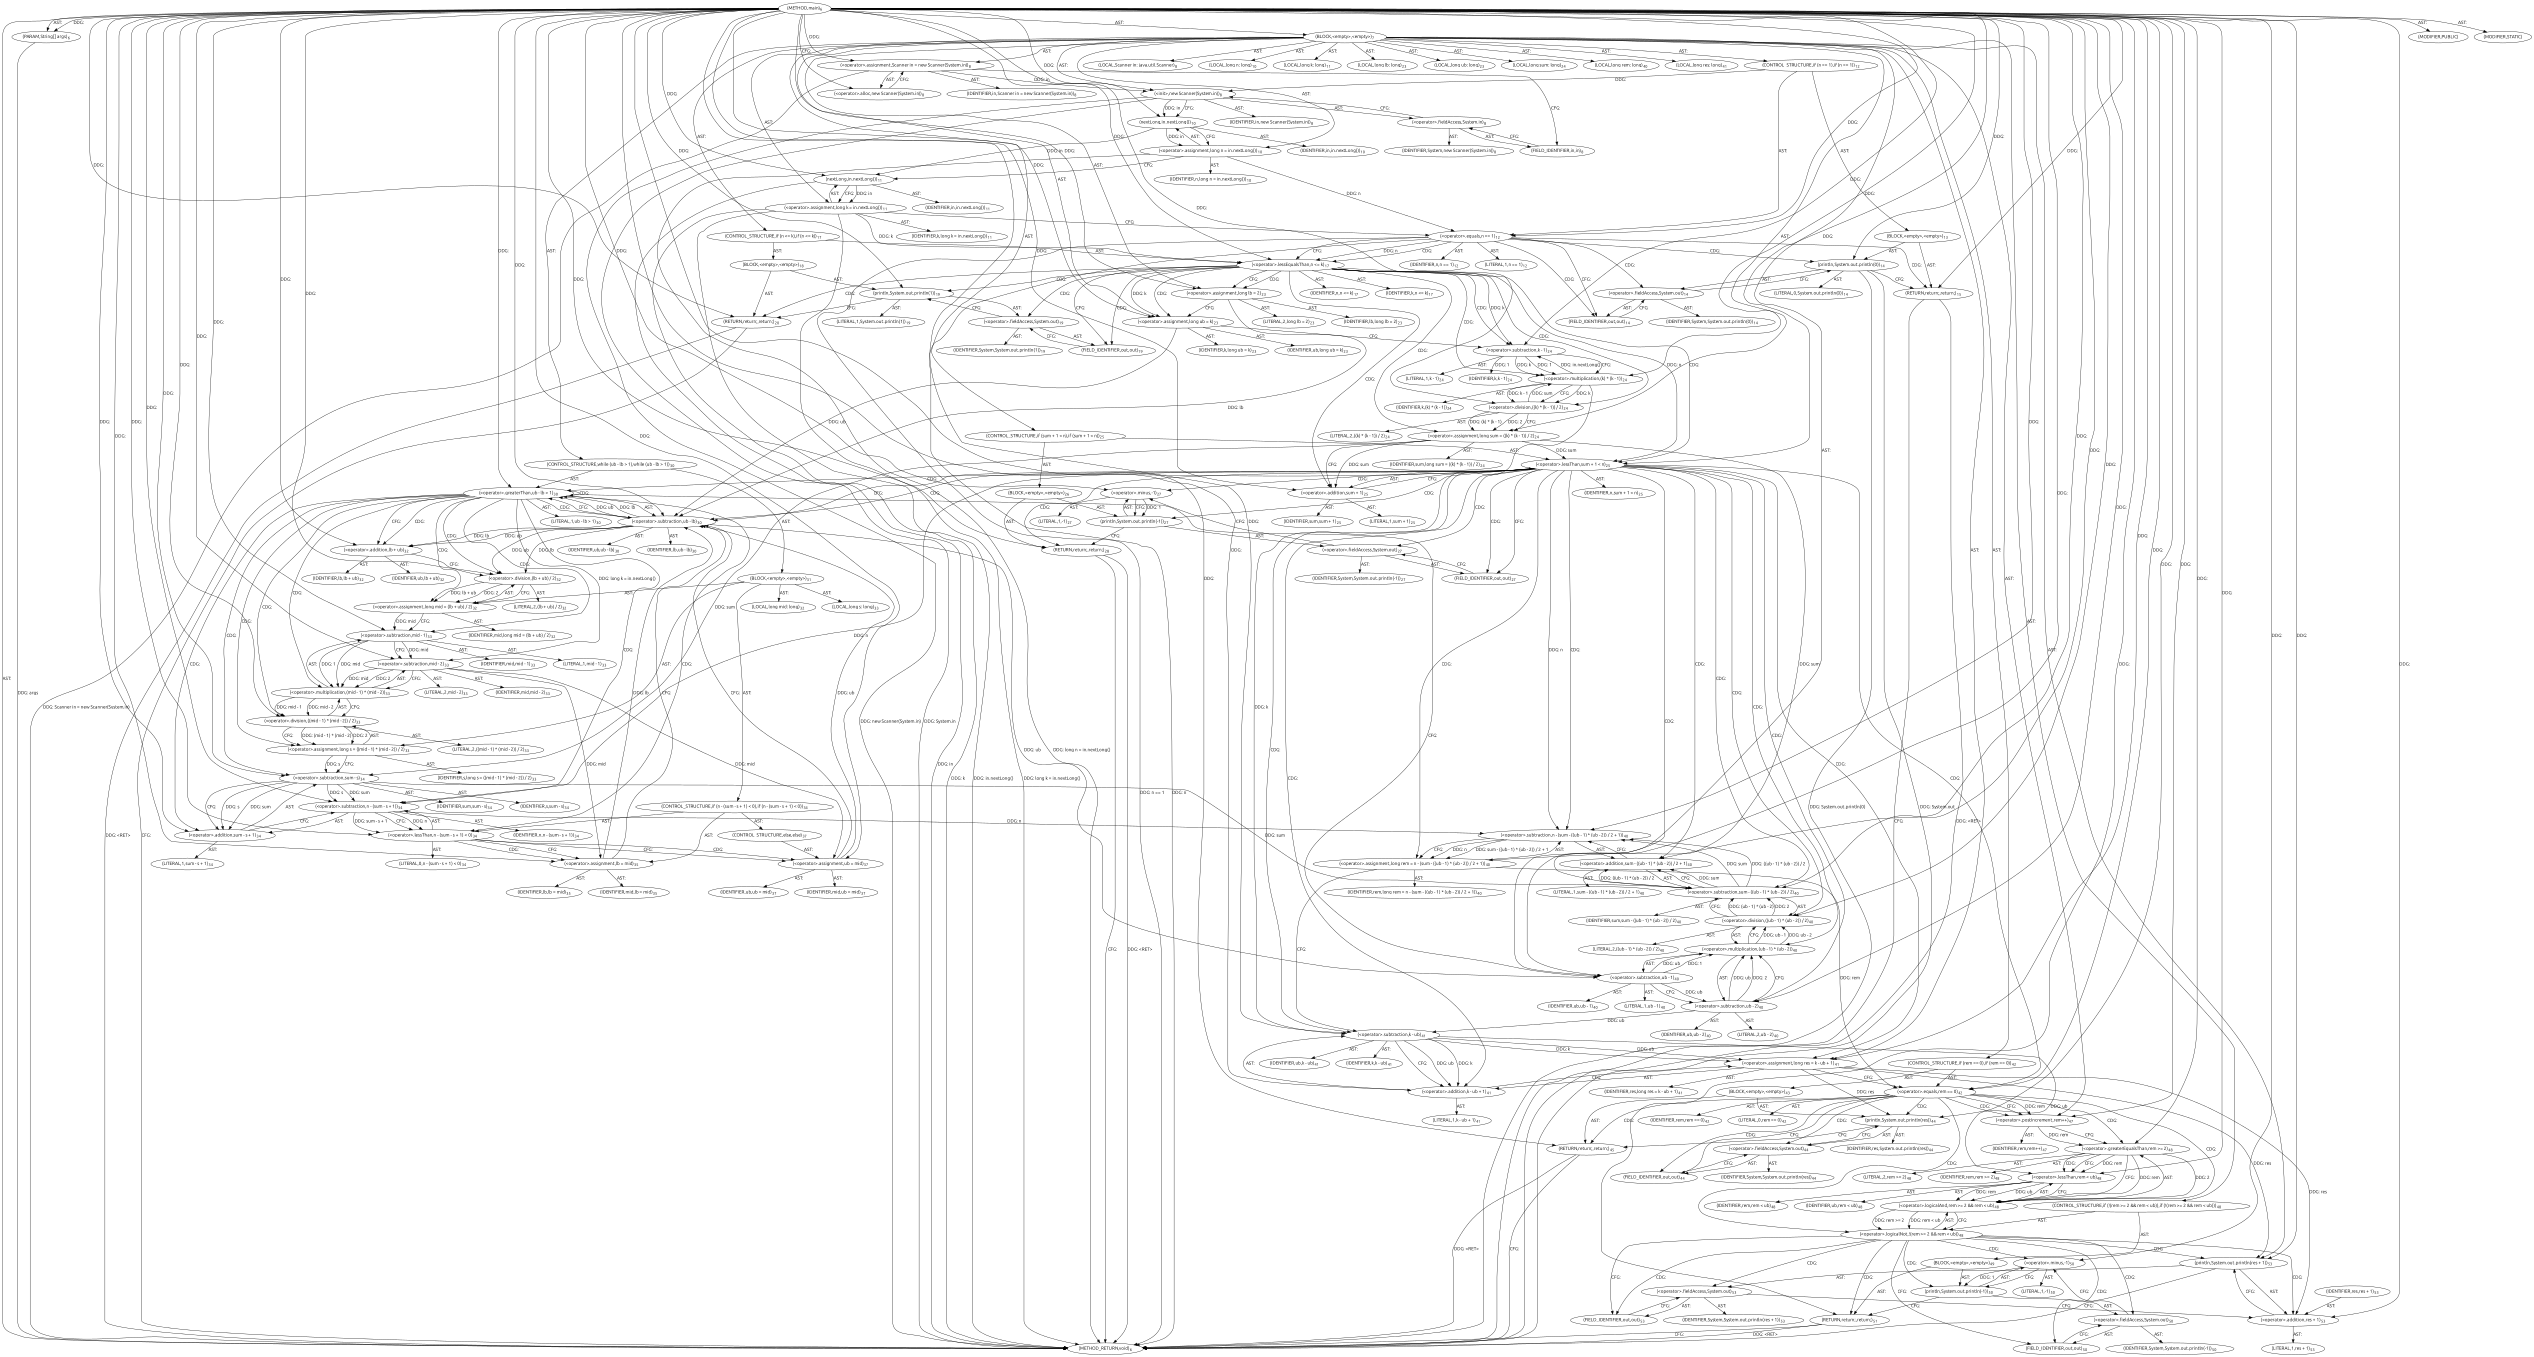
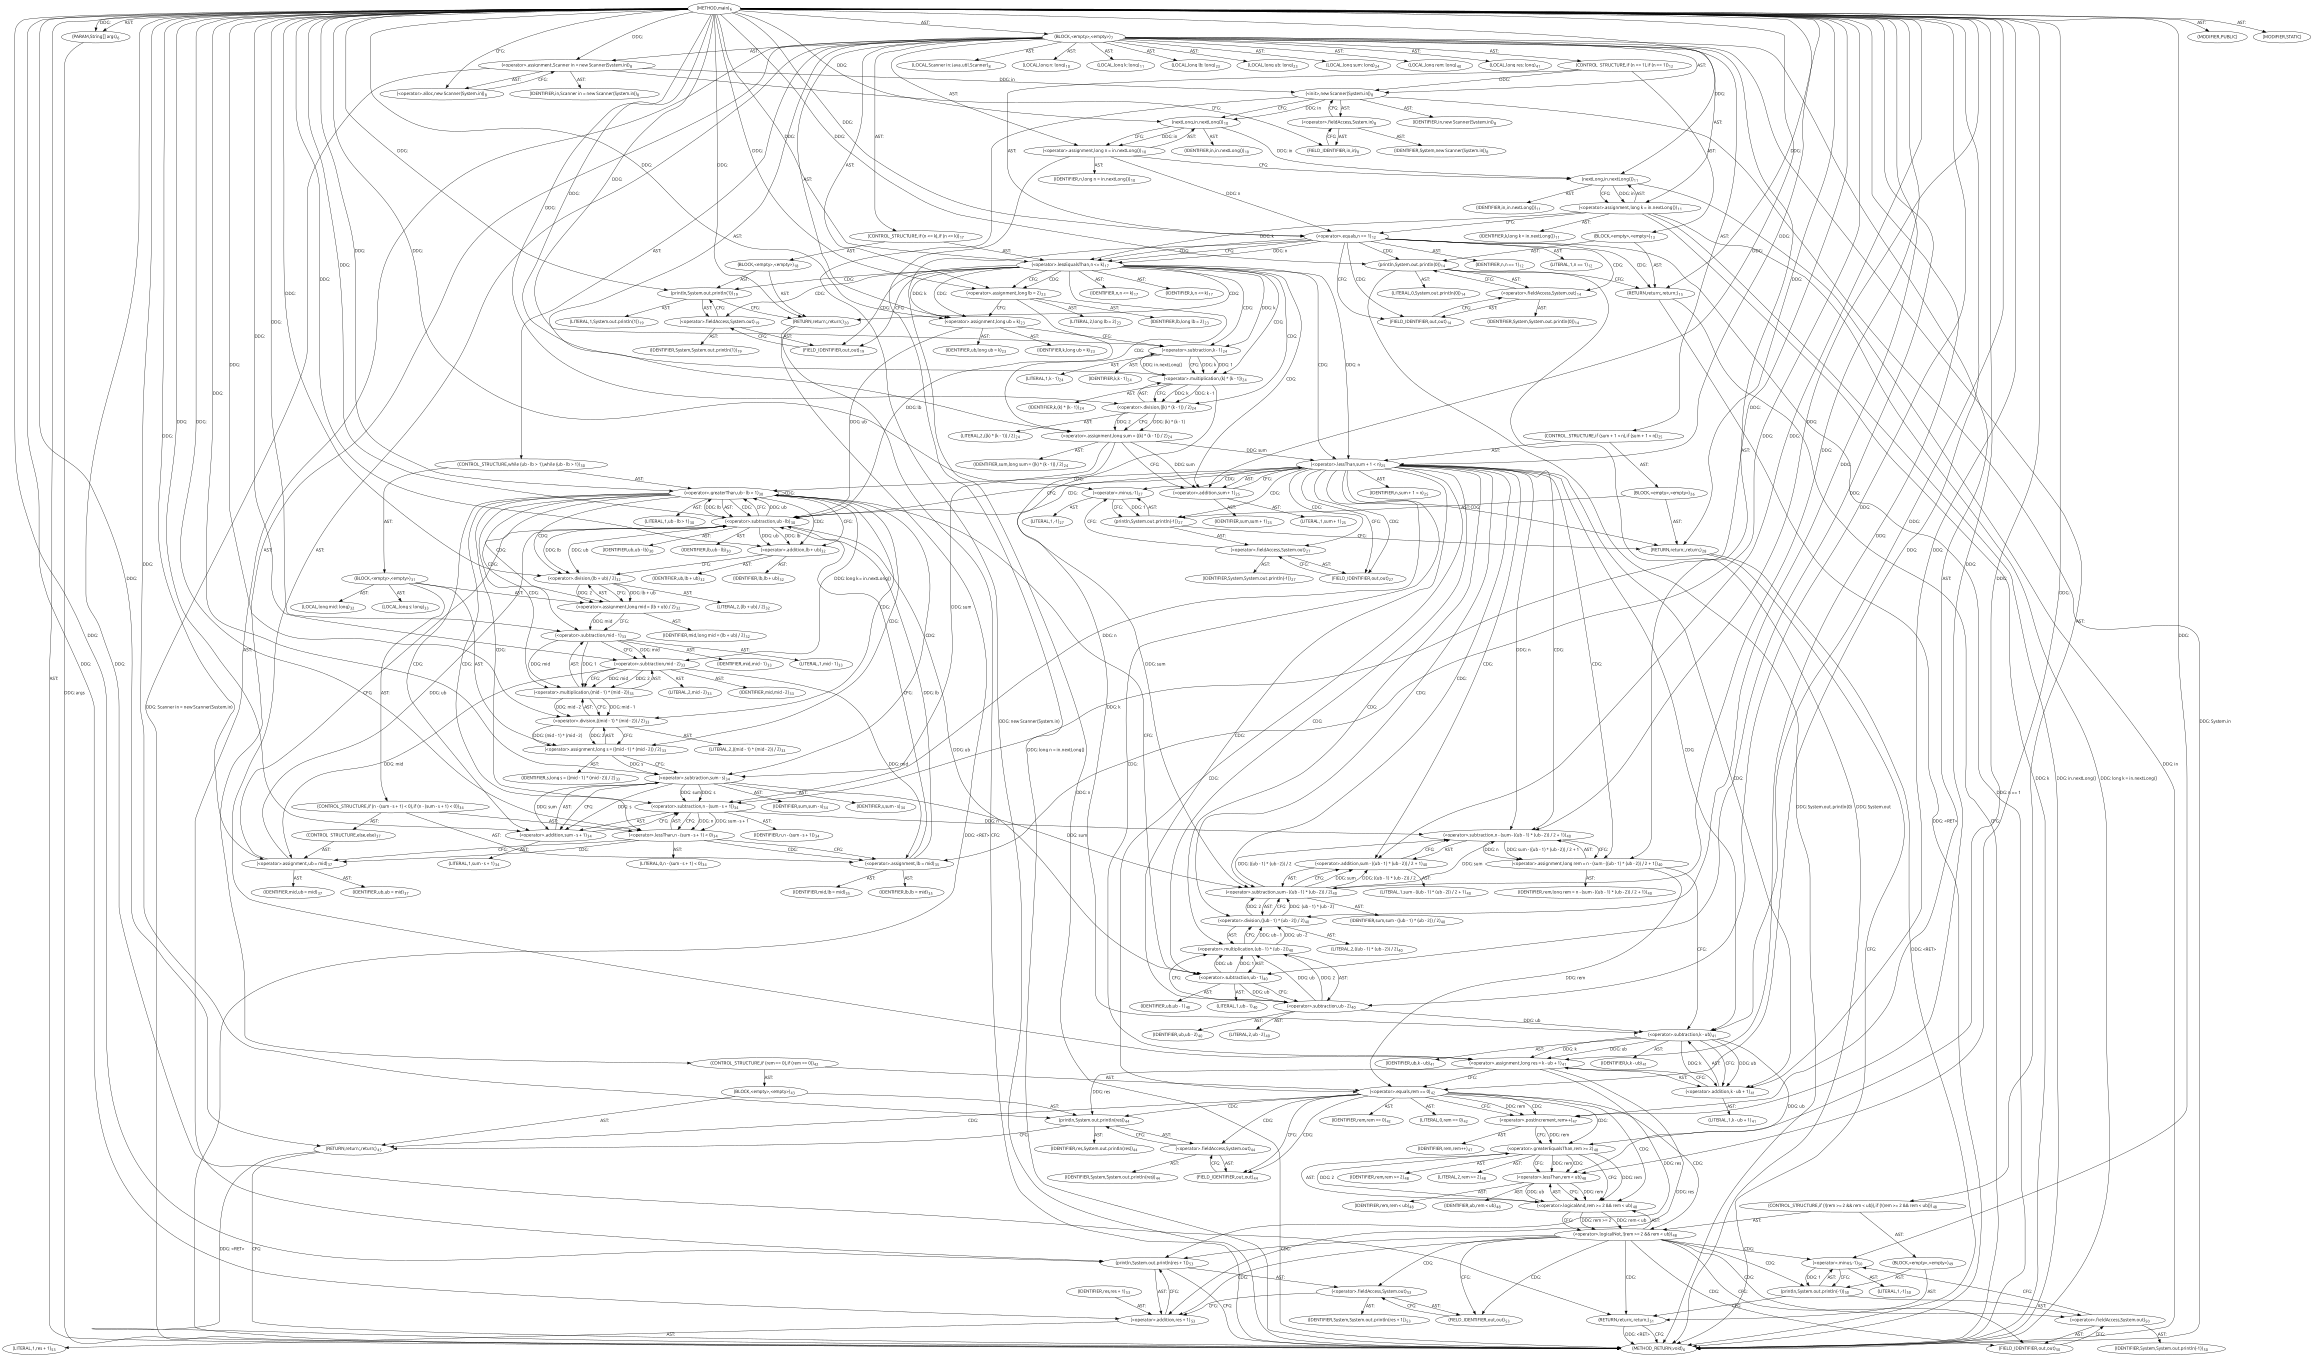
(1503, 365) -> (1134, 365)
(1543, 393) -> (1144, 393)
(1643, 1092) -> none
